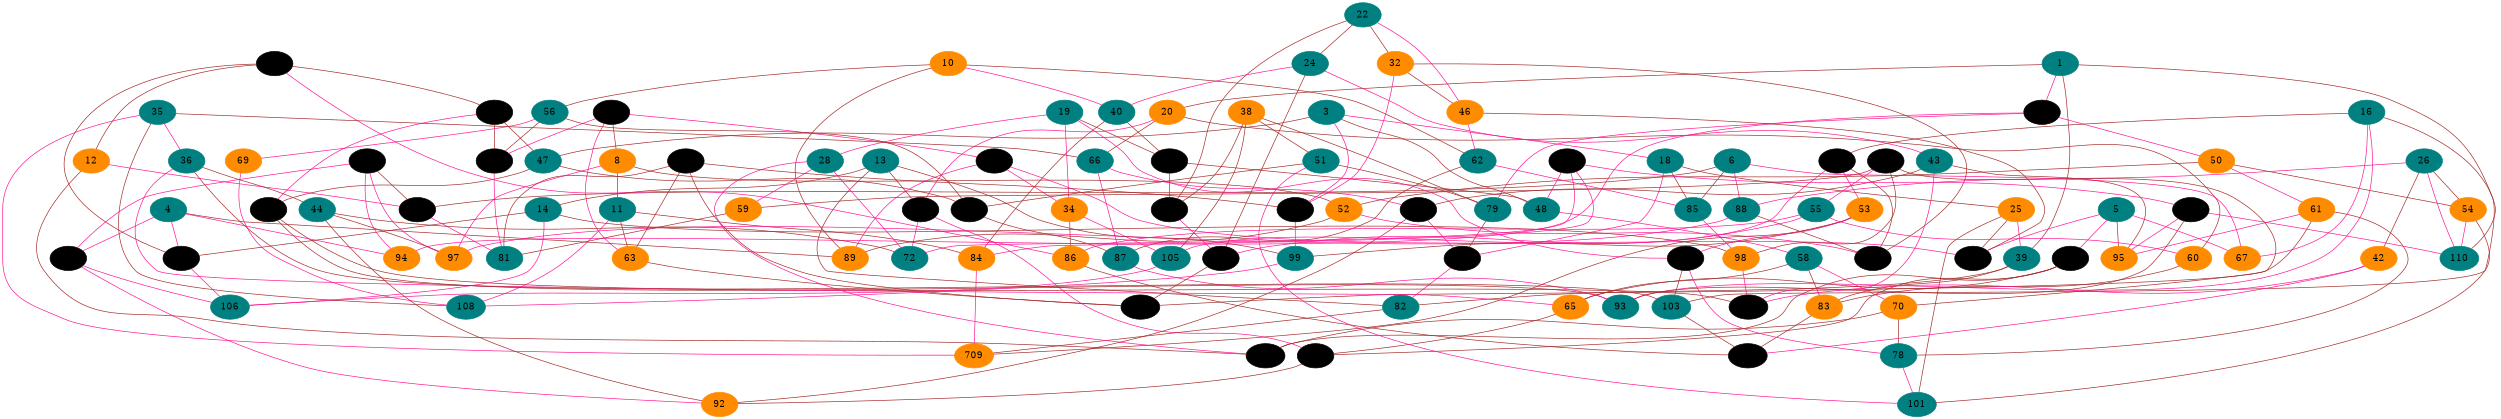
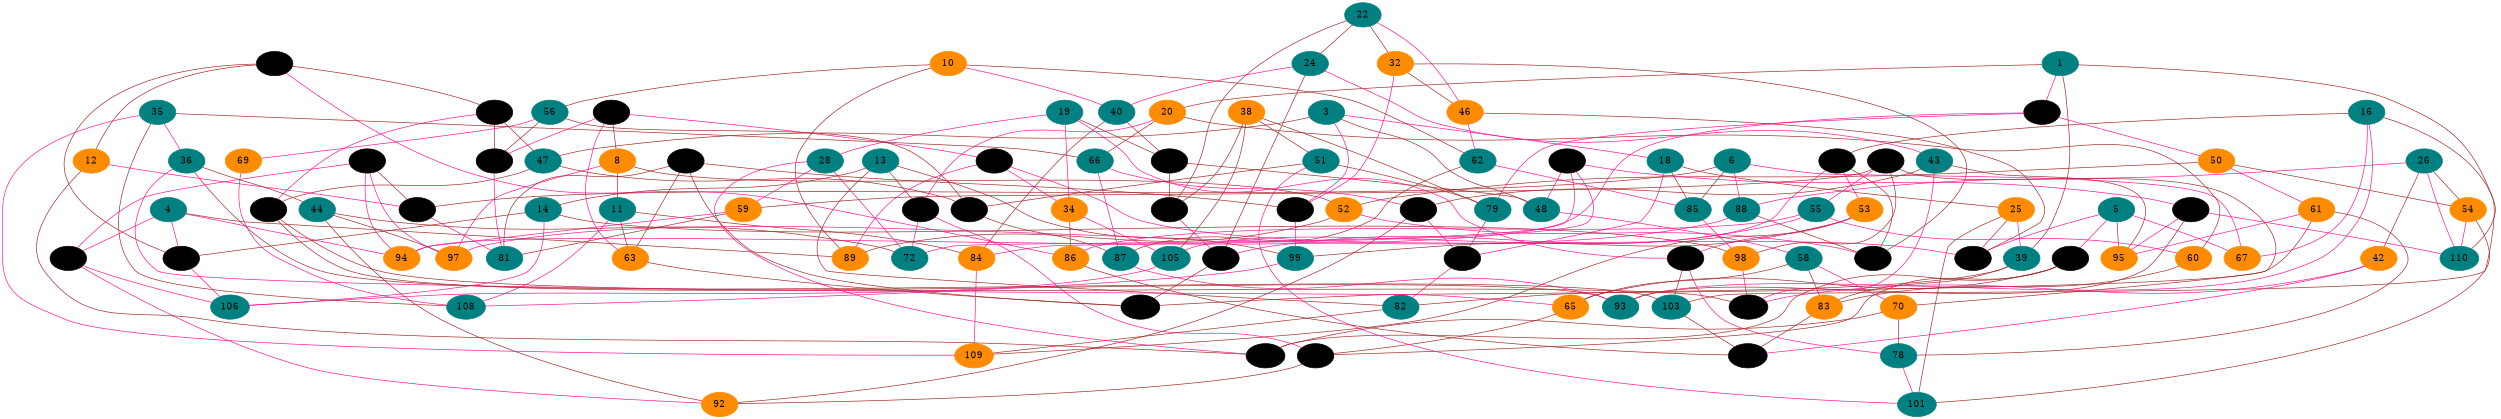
none -> (539, 234)
(974, 356) -> (974, 356)
